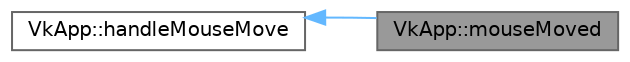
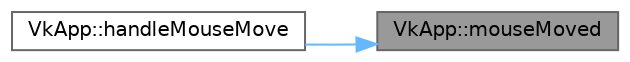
(351, 18) -> (331, 45)
